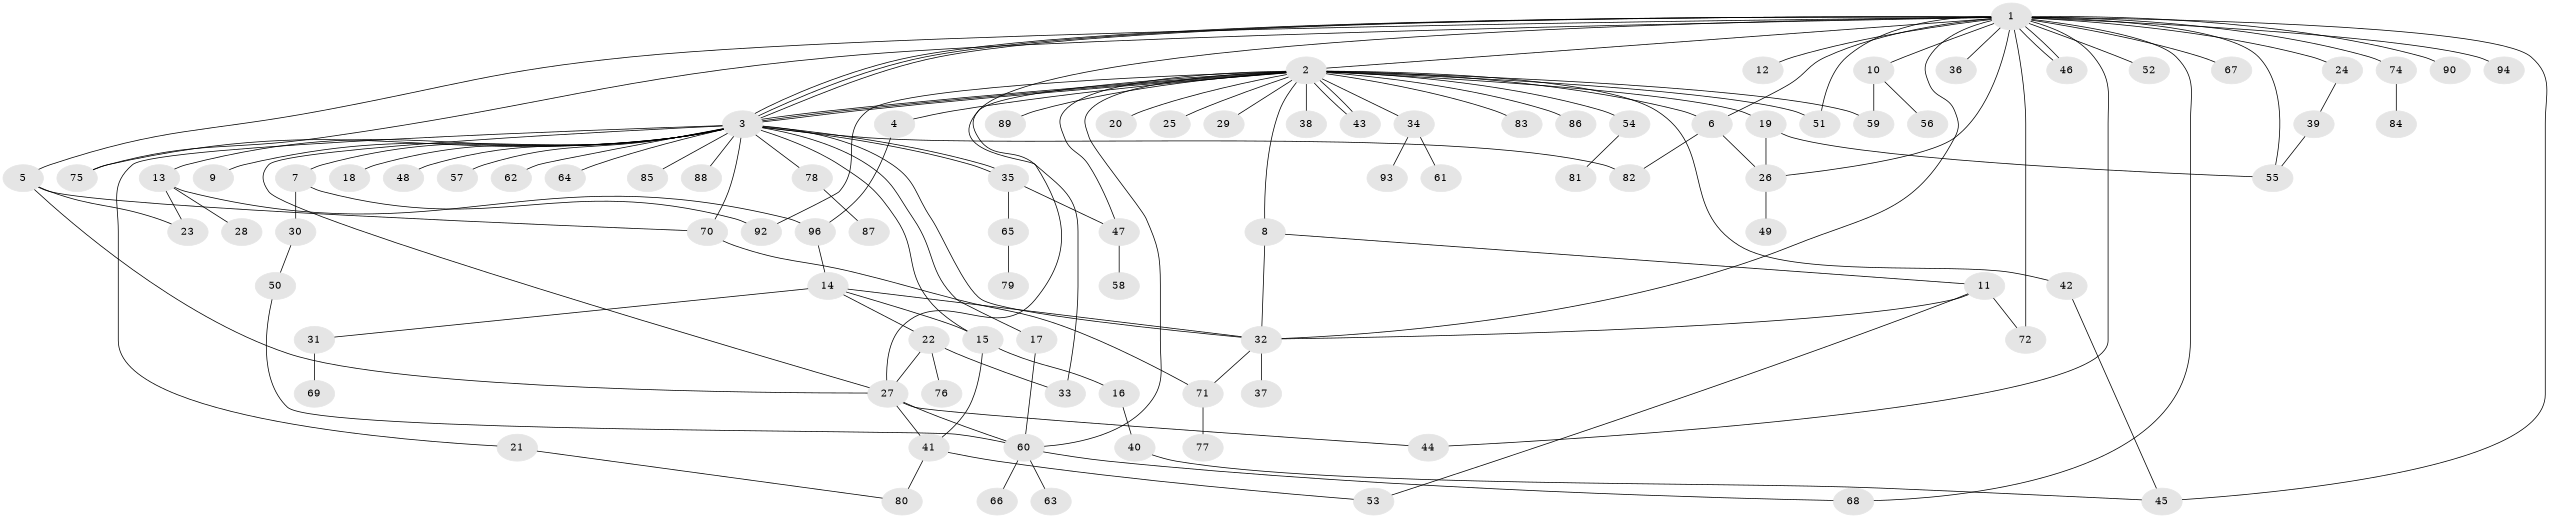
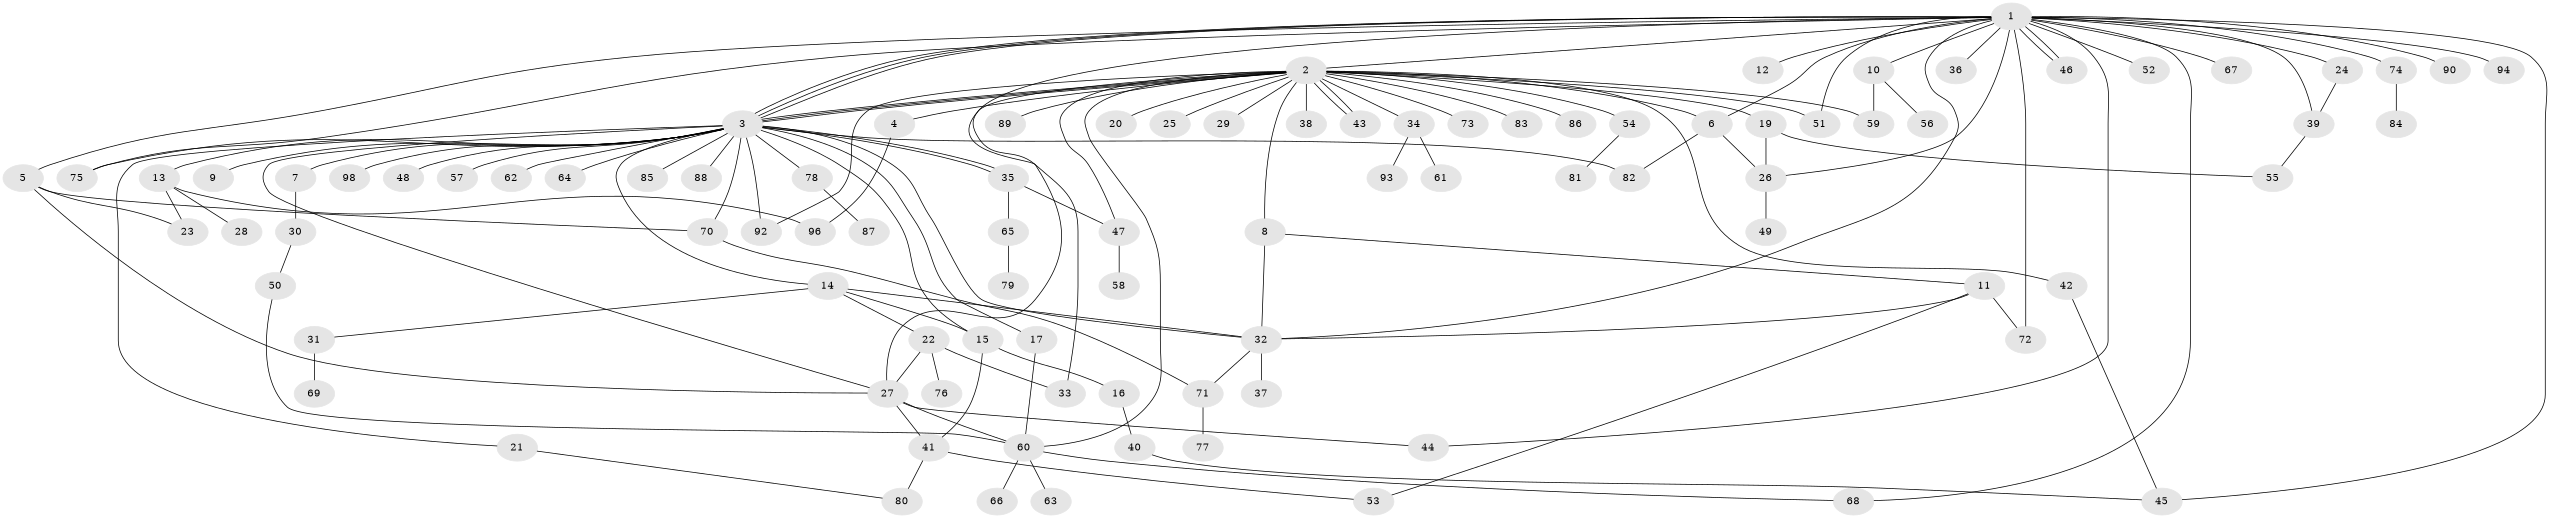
(2245, 48) -> (2190, 30)
none -> (1468, 124)
(350, 178) -> (350, 178)
(550, 204) -> (755, 178)
(822, 259) -> (644, 224)
